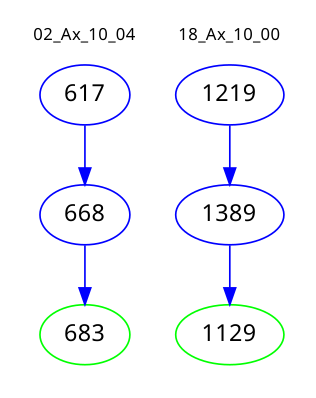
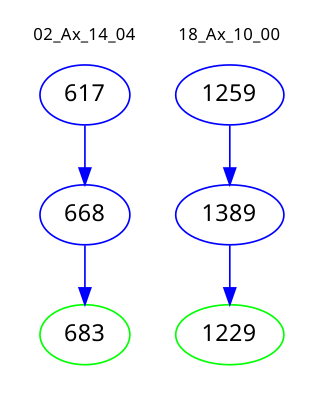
(85, 36) -> (85, 36)
(230, 95) -> (230, 95)
(230, 335) -> (230, 335)
